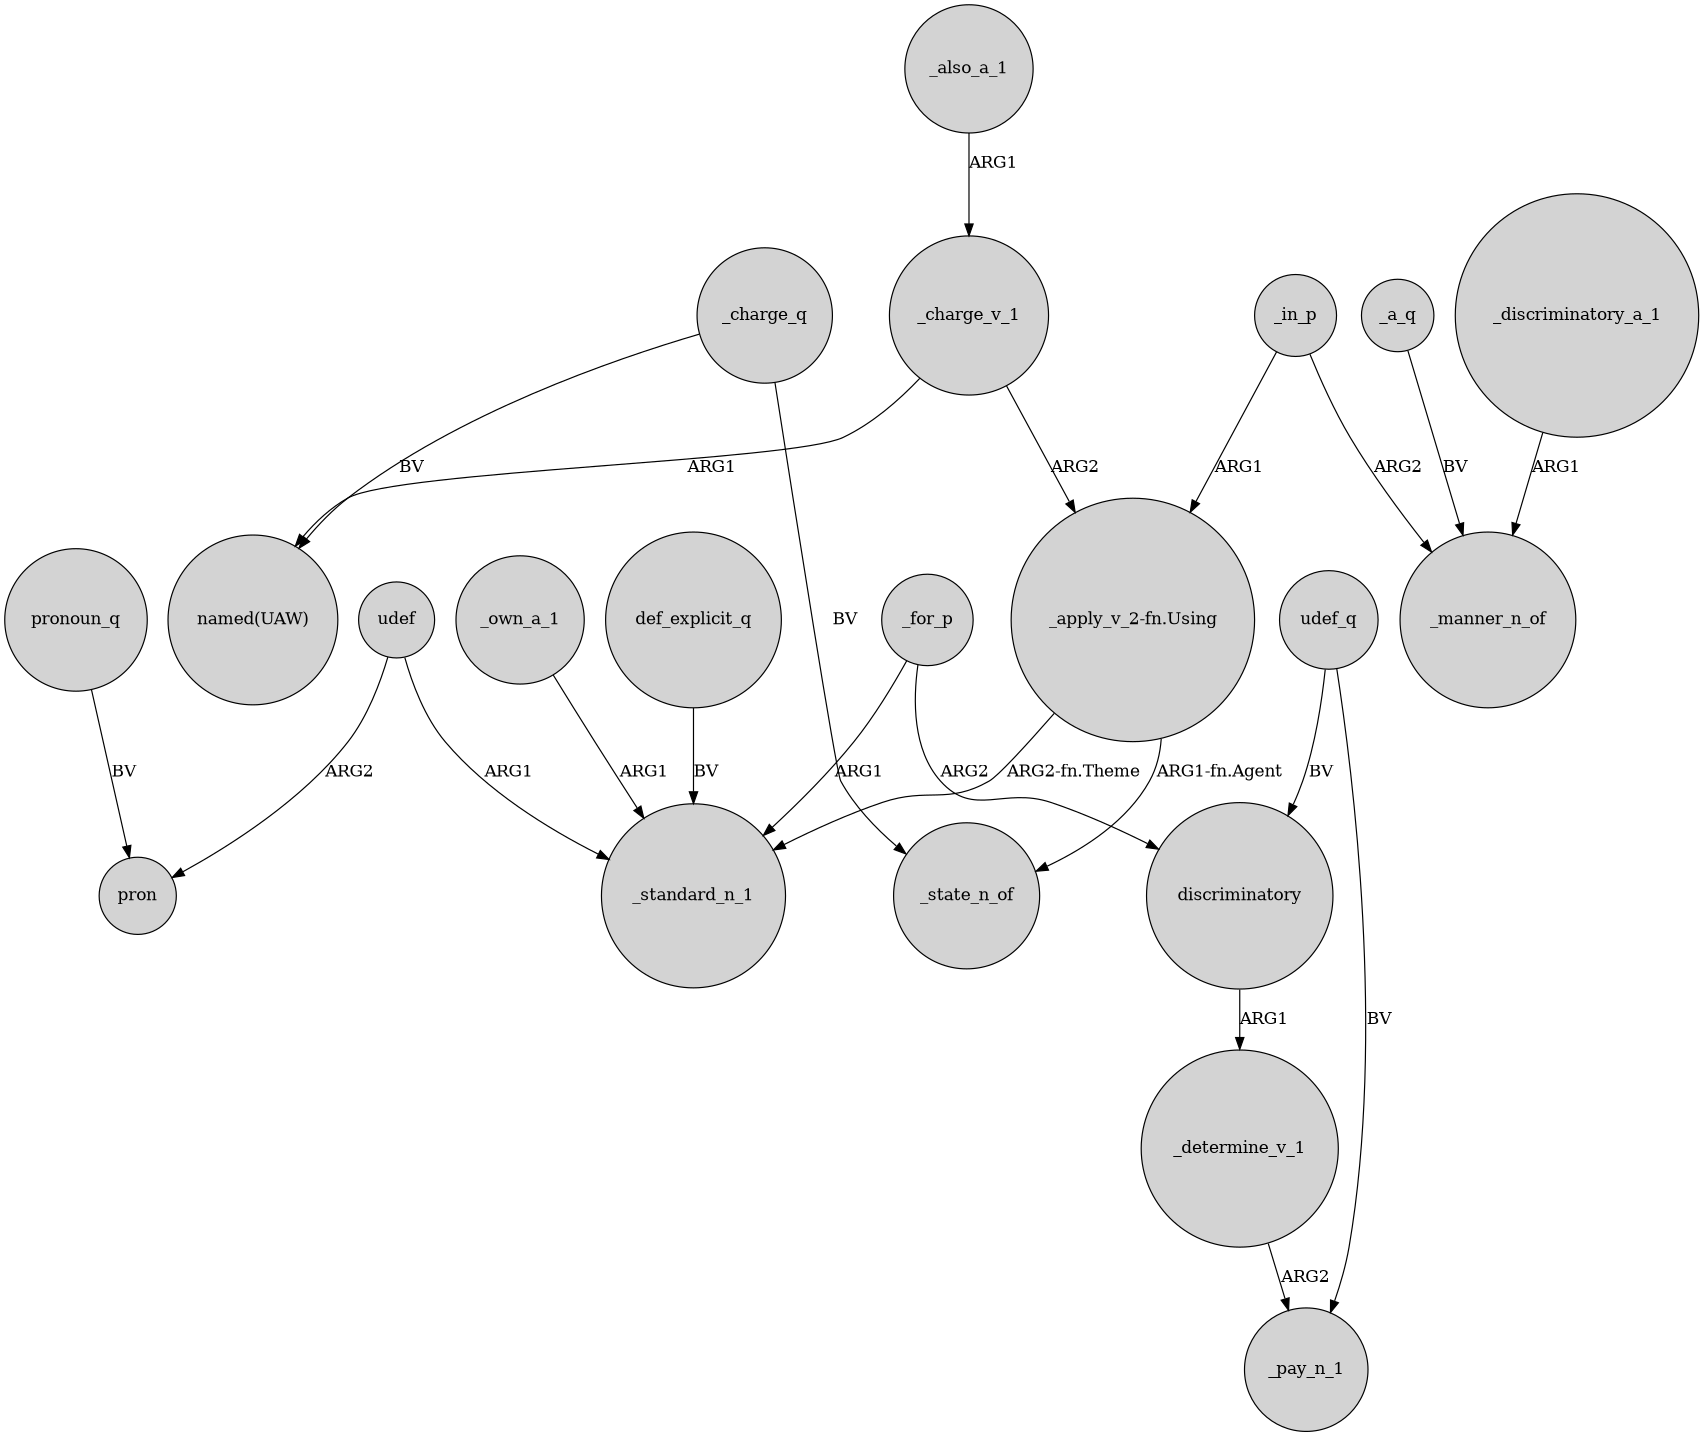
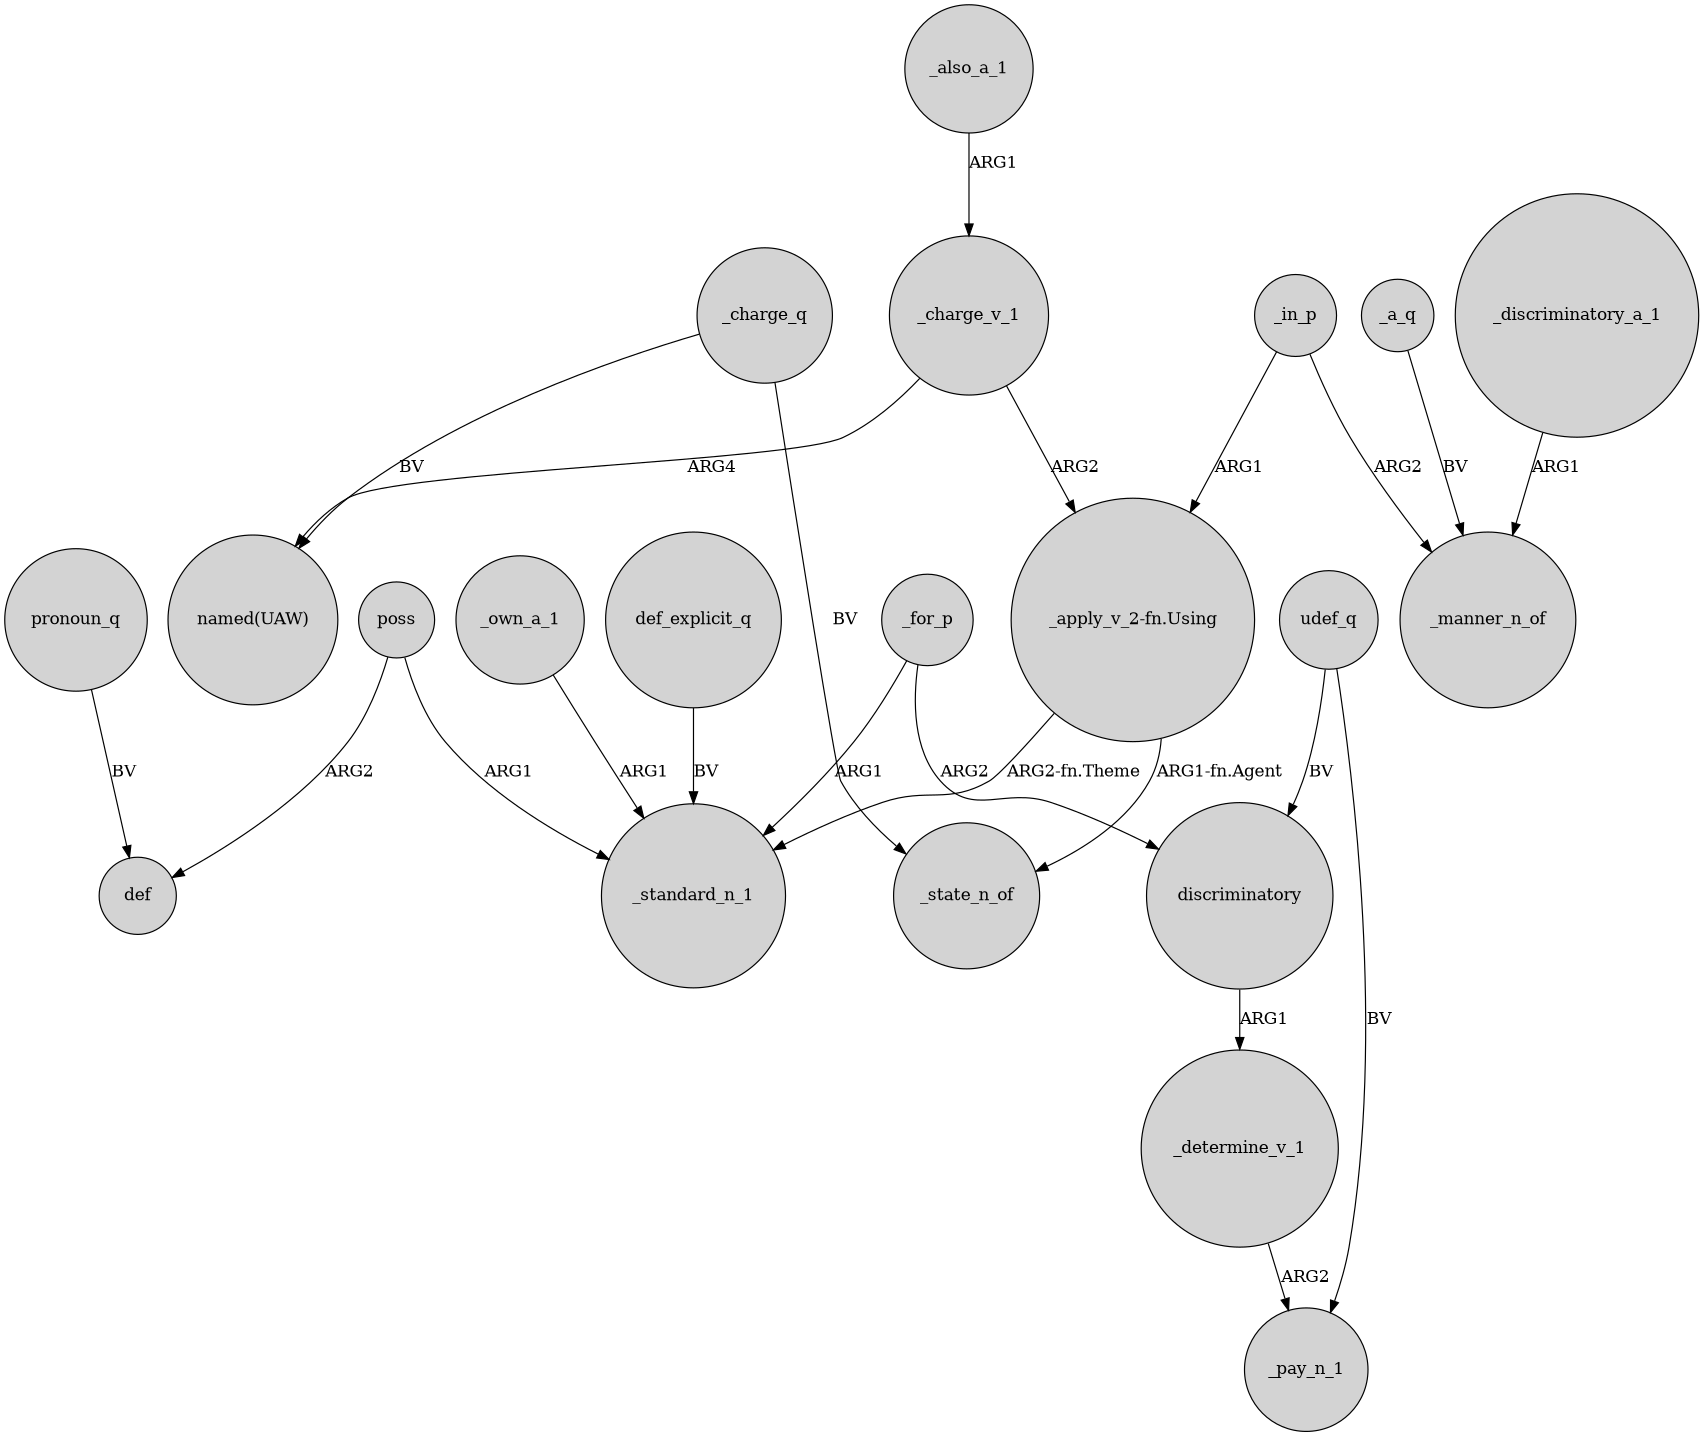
(712, 468) -> (712, 468)
(397, 620) -> (397, 620)
(138, 896) -> (138, 896)
